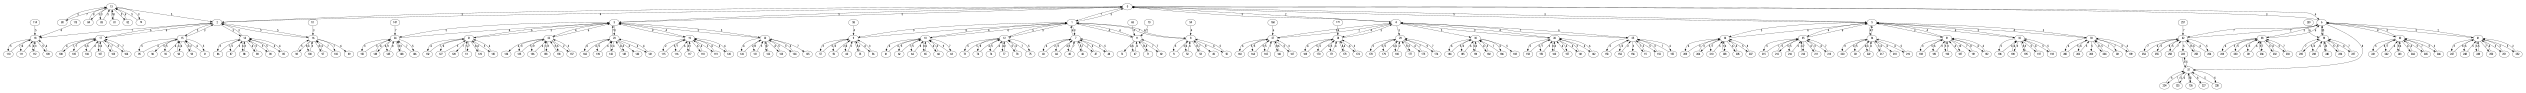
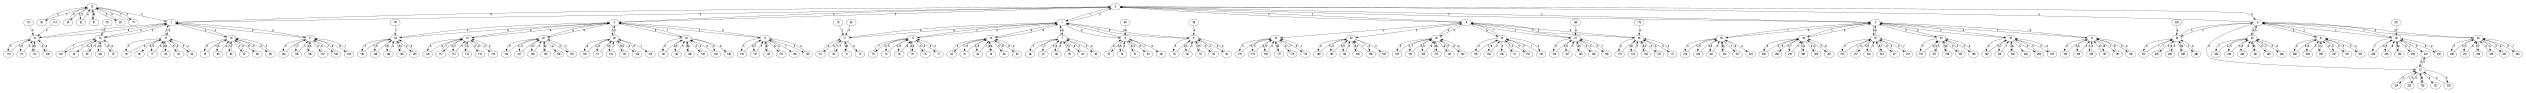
none -> (99, 33)
